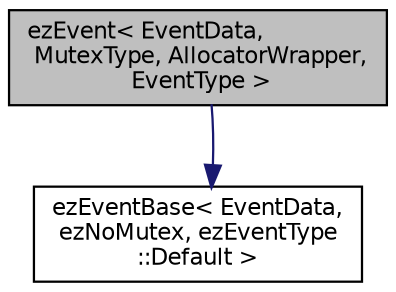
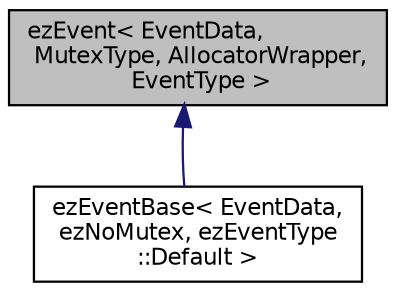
(213, 135) -> (183, 157)
